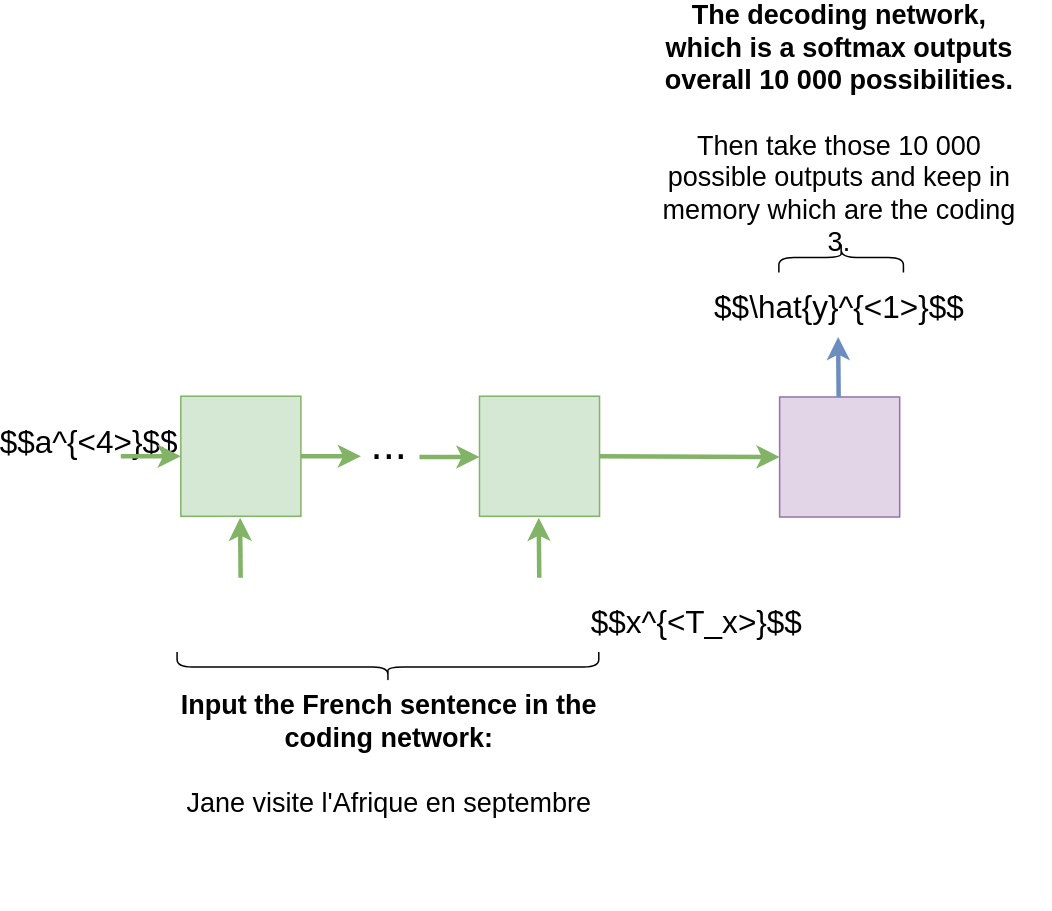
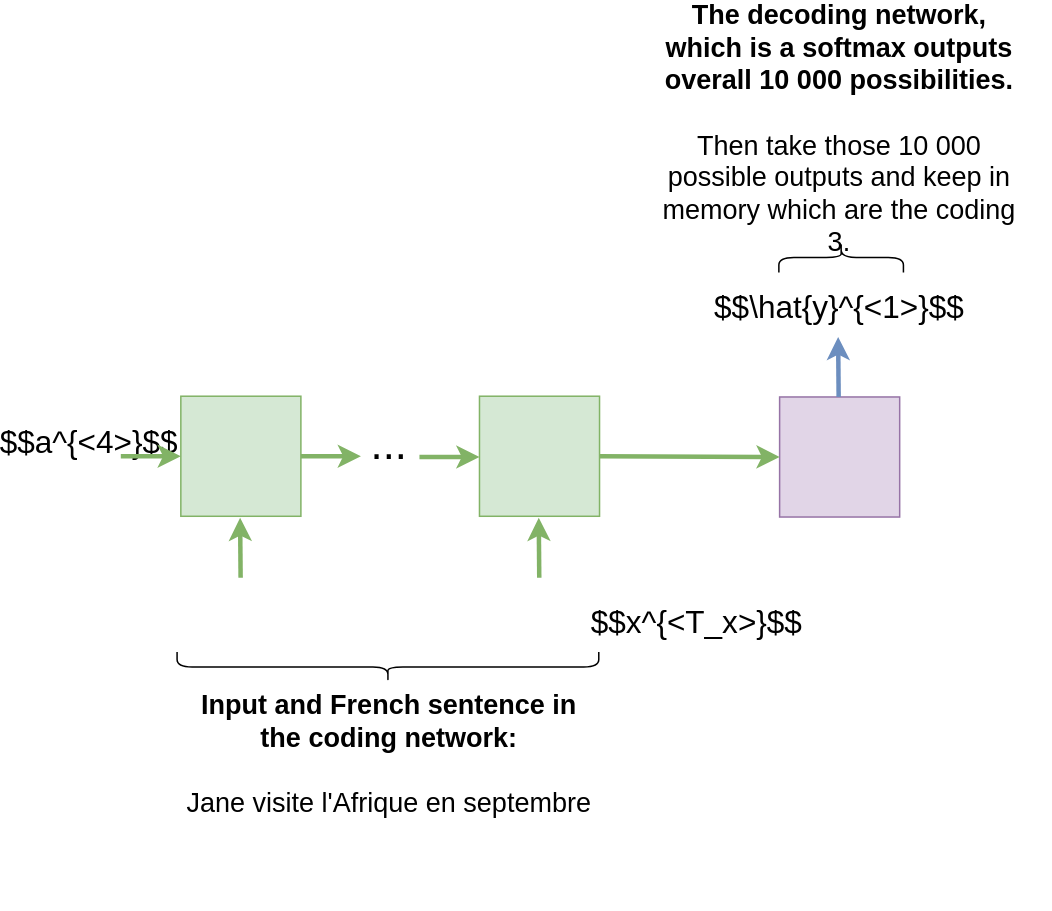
(389, 755) -> (389, 755)
